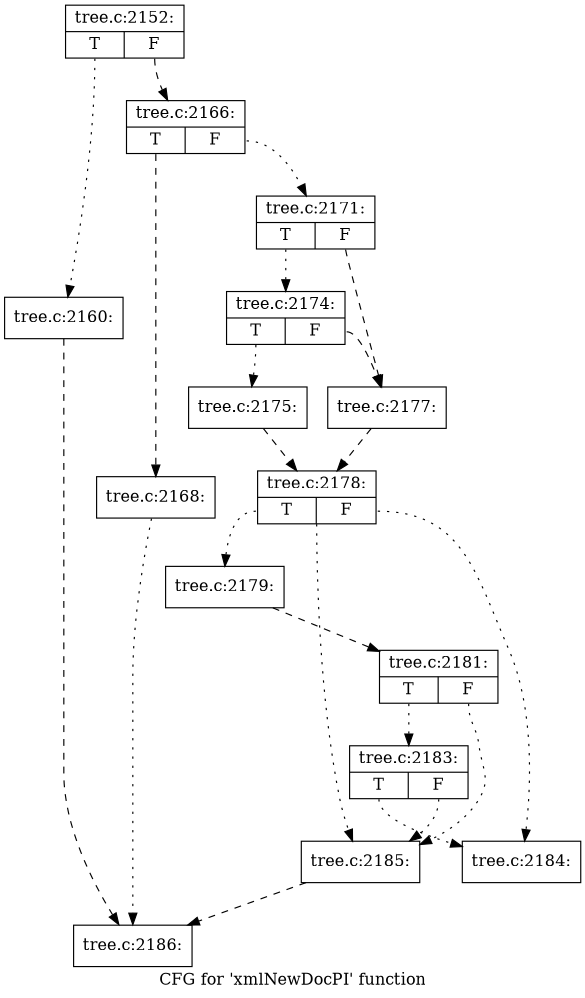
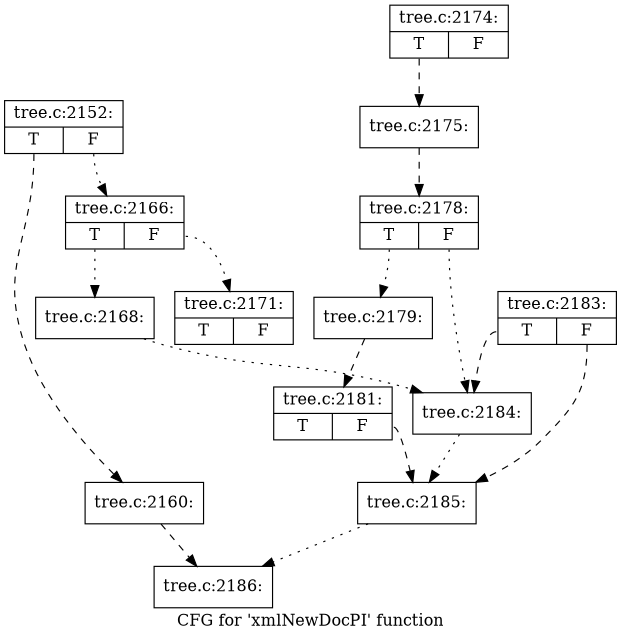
(157, 75) -> (96, 170)
(87, 173) -> (20, 328)
(286, 264) -> none
(156, 309) -> (95, 268)
(255, 360) -> (419, 77)
(387, 408) -> none
(323, 678) -> (448, 453)
(133, 715) -> (277, 365)
(409, 719) -> none
(485, 783) -> (404, 448)
(433, 819) -> (556, 425)
(410, 828) -> (481, 354)
(252, 902) -> (321, 543)
